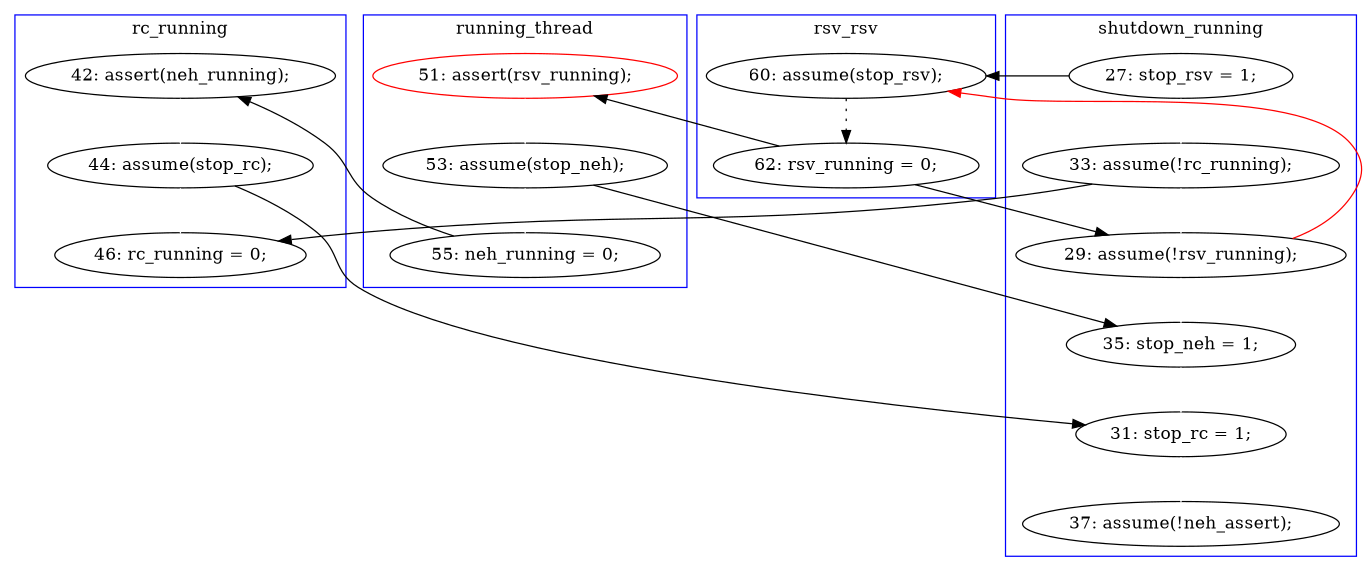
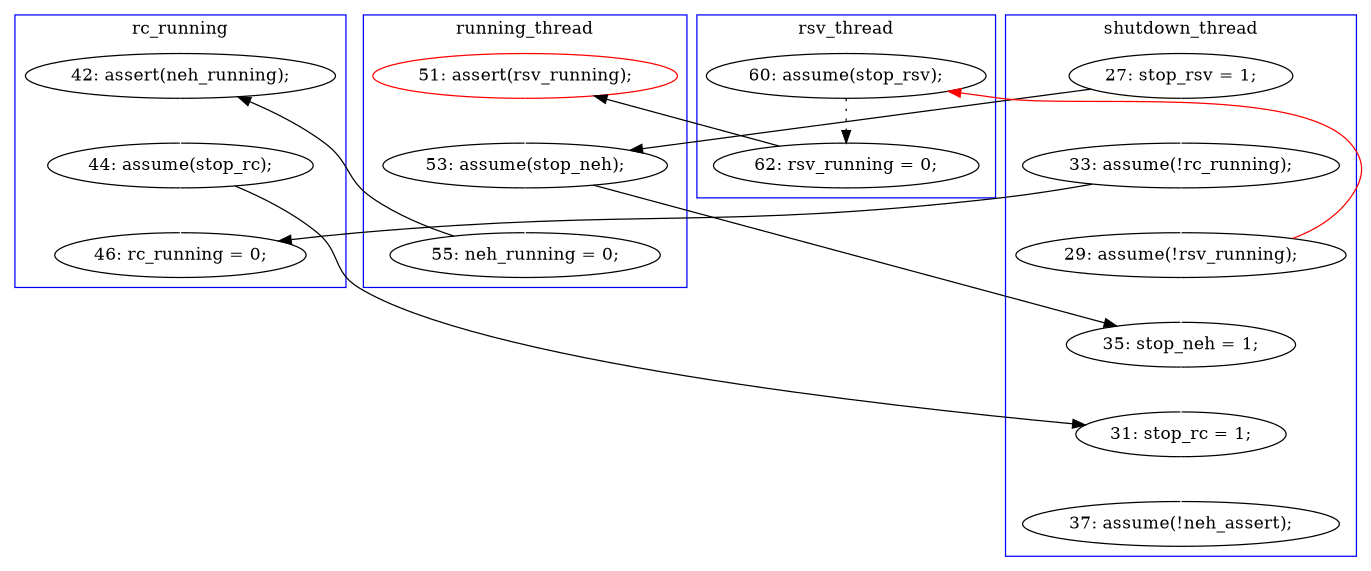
(846, 29) -> (846, 29)
(1181, 29) -> (1181, 29)
(1034, 76) -> (867, 119)
(997, 206) -> none
